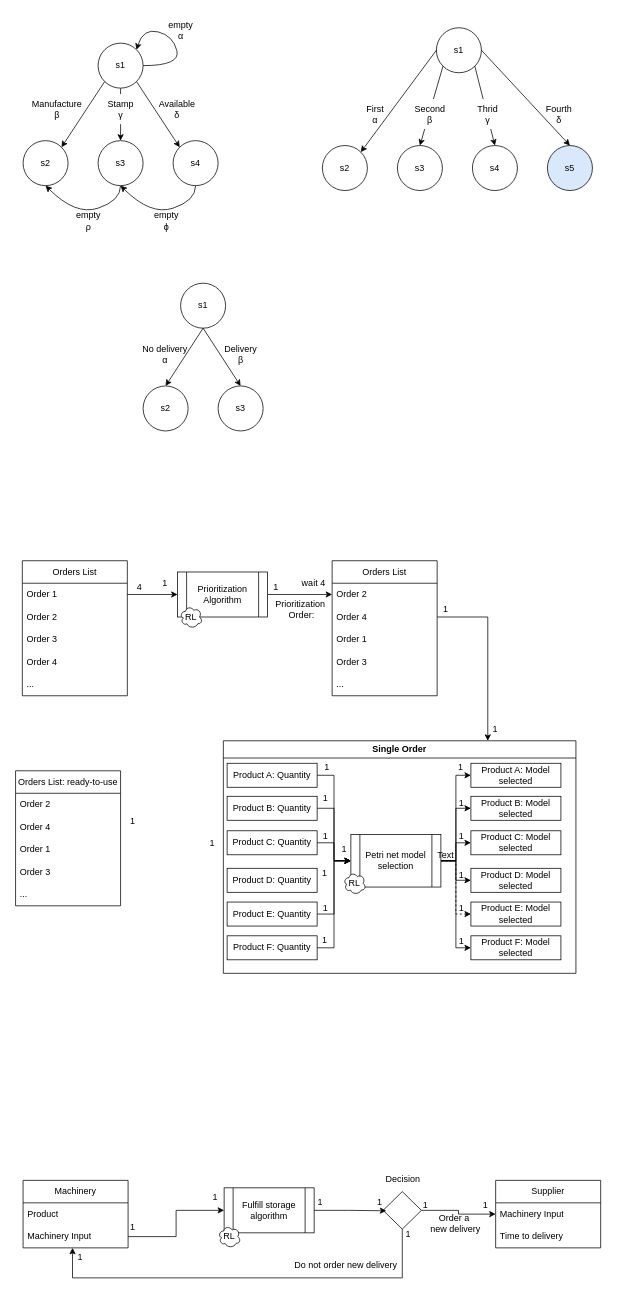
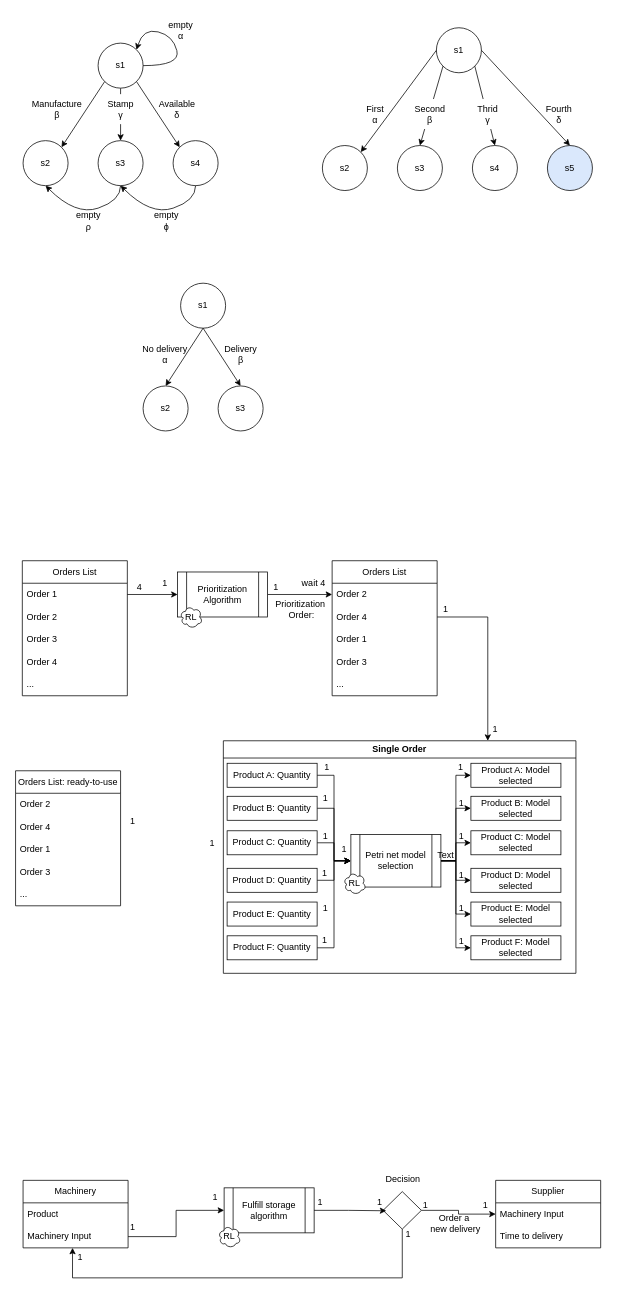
none -> (323, 880)
(323, 914) -> none
(461, 914) -> (461, 914)
(345, 1265) -> none
